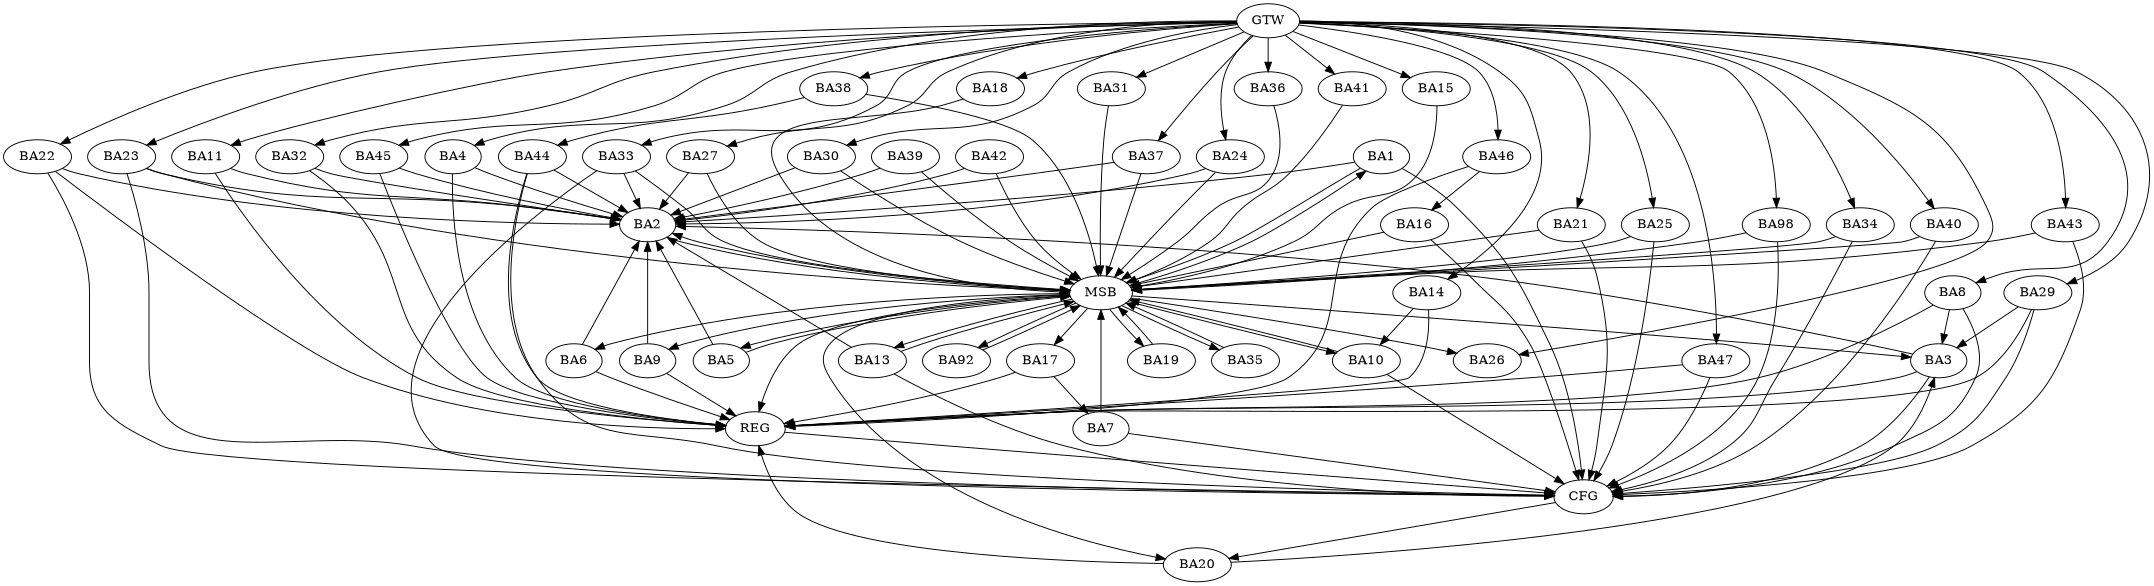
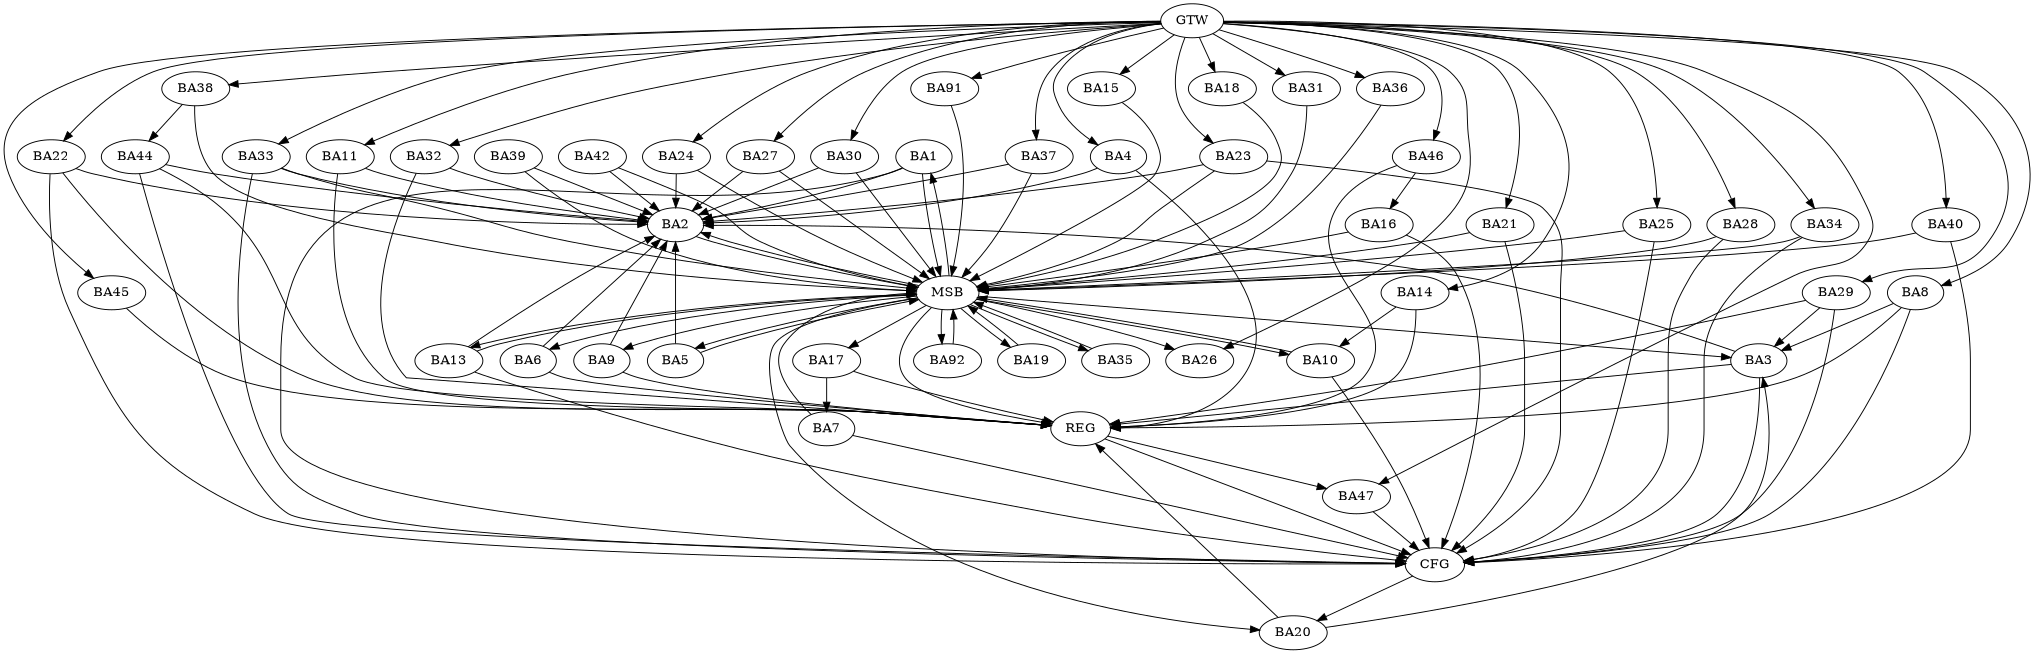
(1352, 89) -> (945, 89)
(504, 196) -> none
(1776, 225) -> (1741, 225)
(2065, 225) -> none
(1395, 388) -> (1213, 461)
